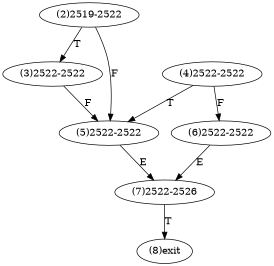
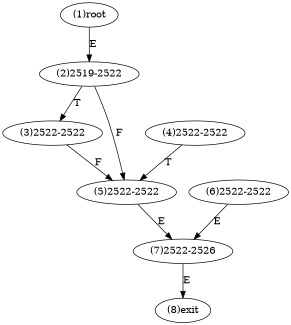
none -> (89, 15)
(216, 100) -> none
(168, 222) -> (187, 281)
